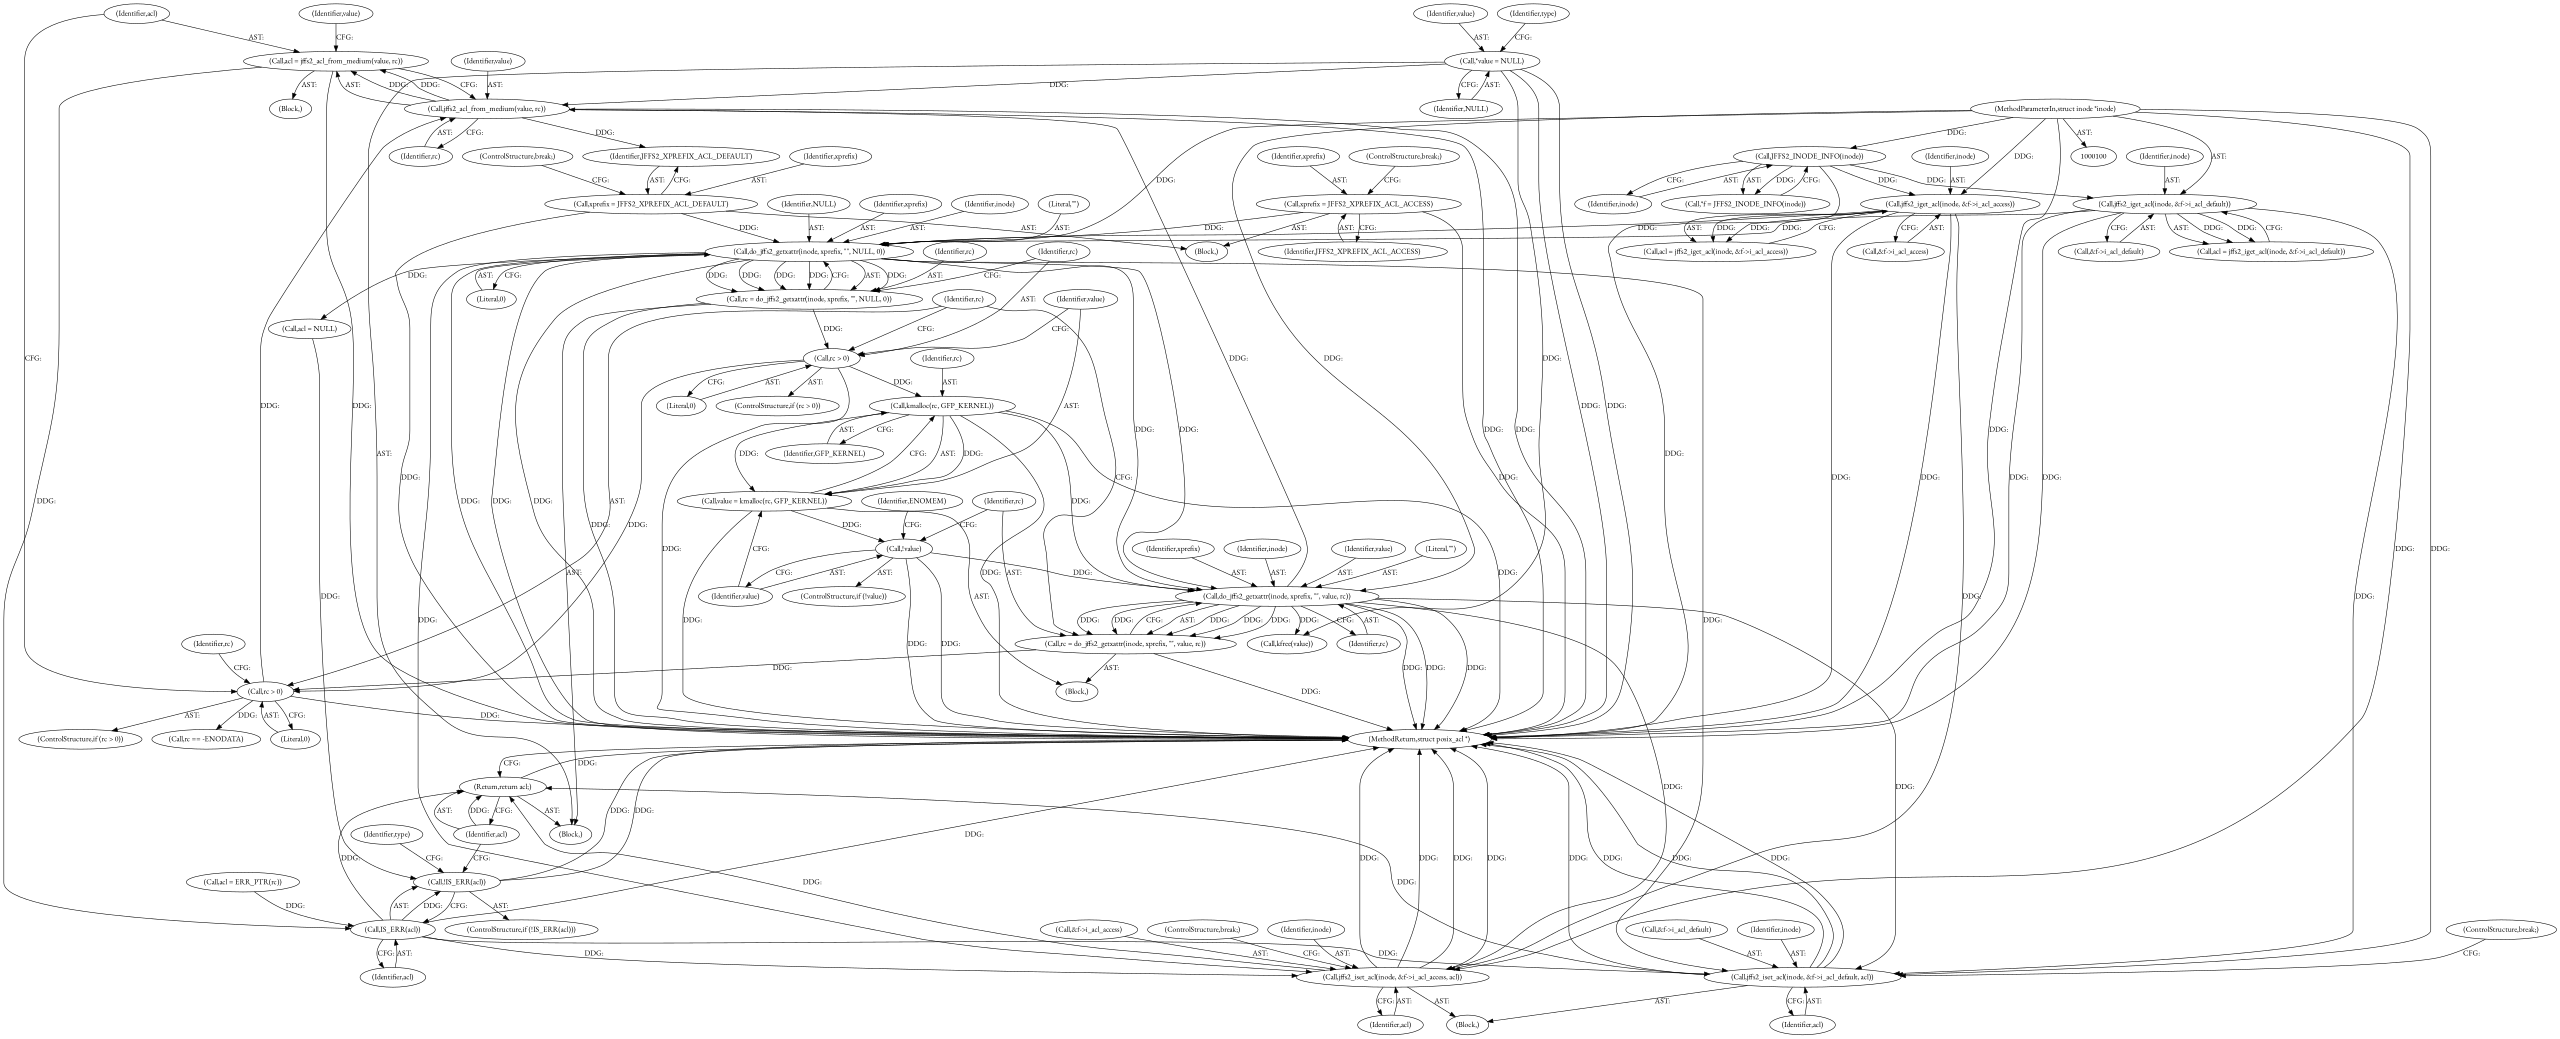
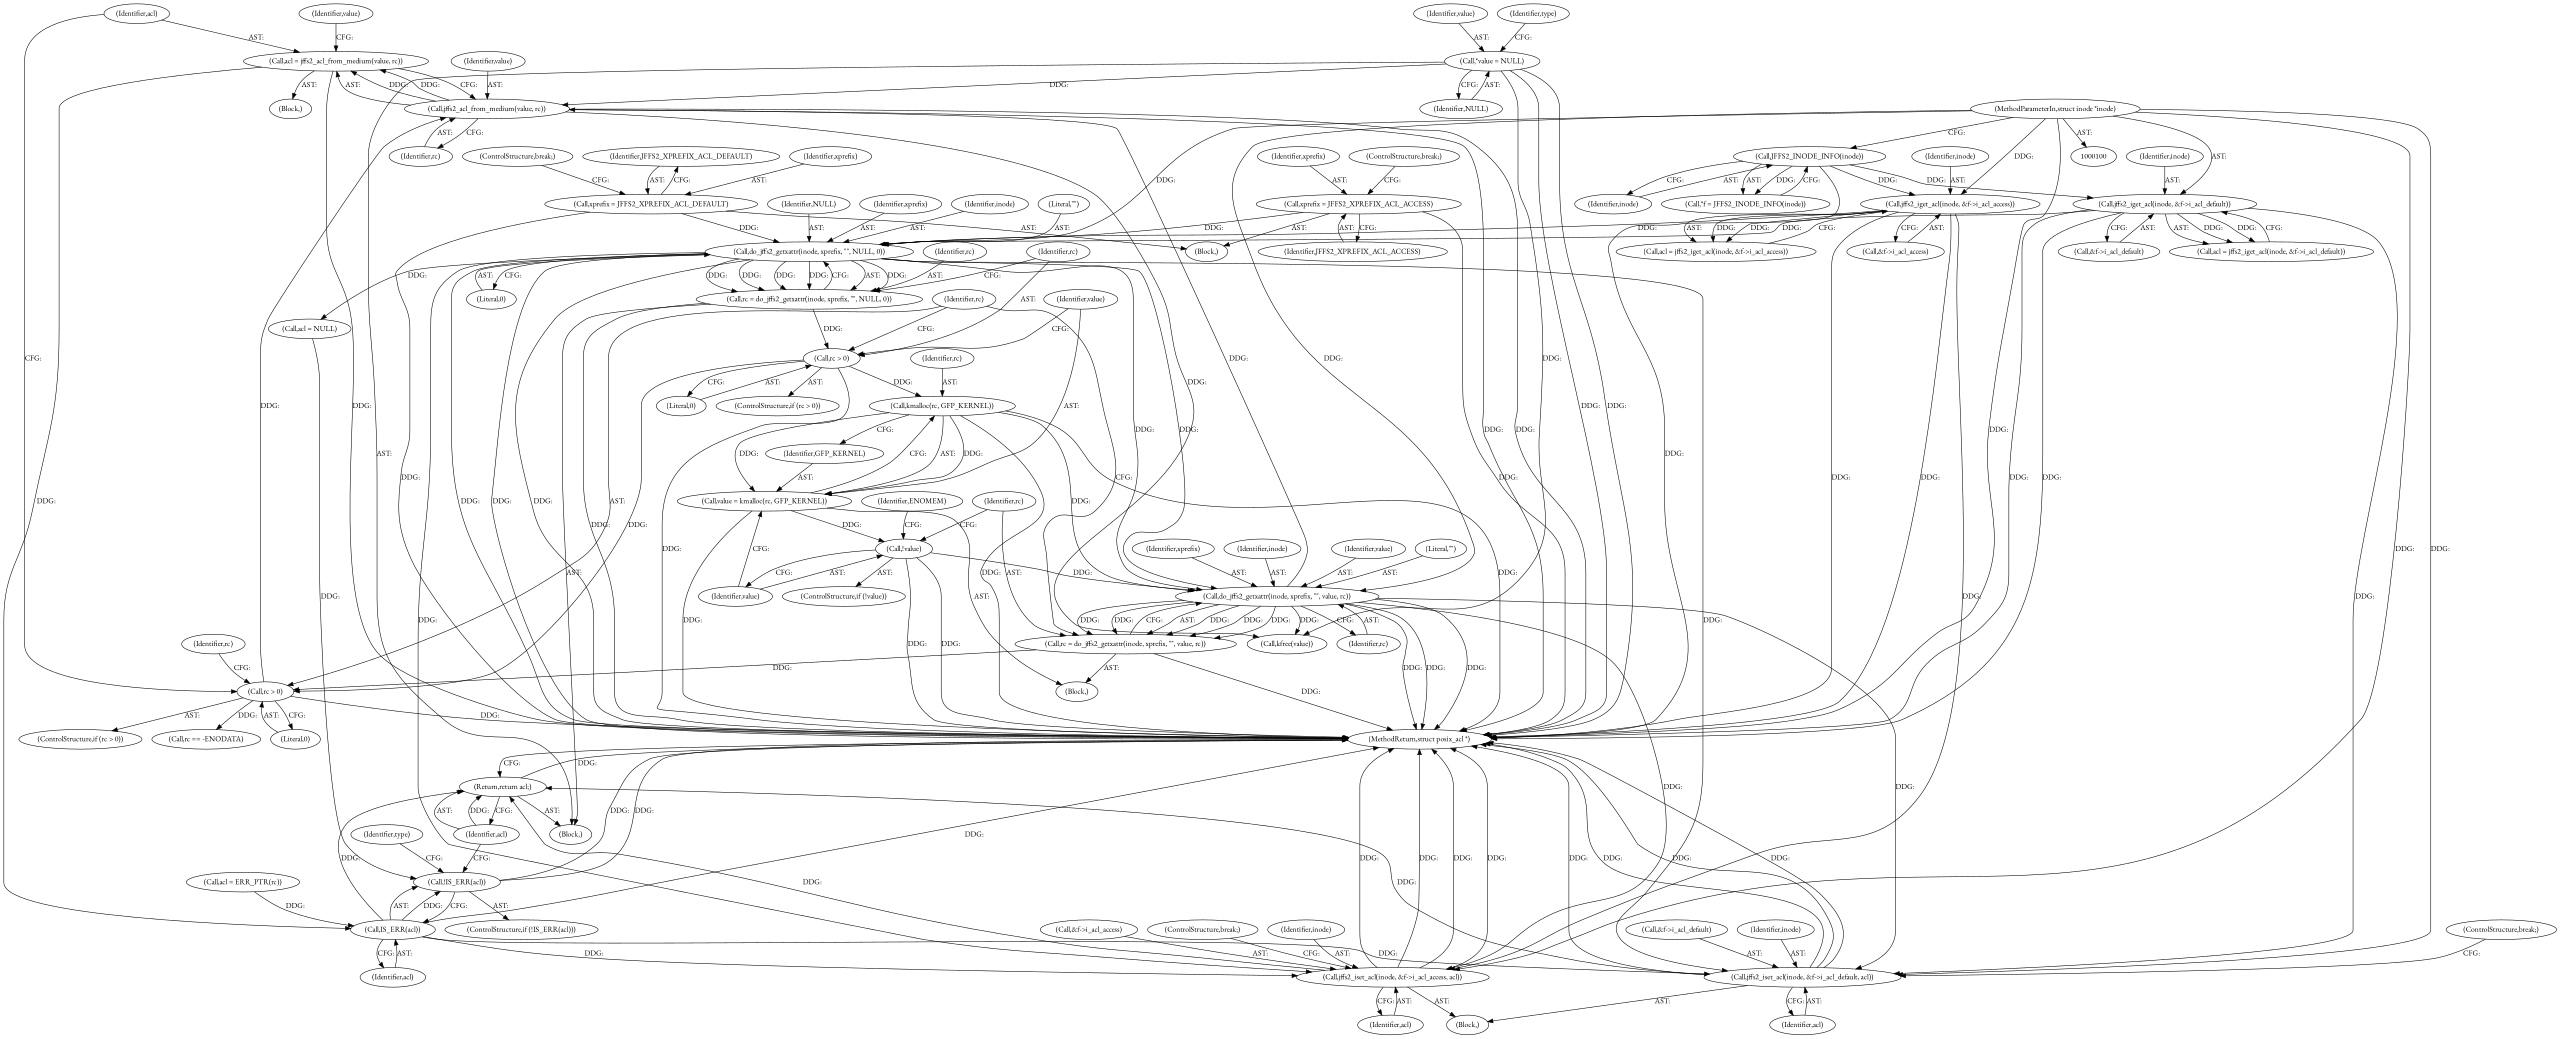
(581, 132) -> (1142, 257)
(1958, 133) -> (1958, 133)
(846, 422) -> (797, 476)
